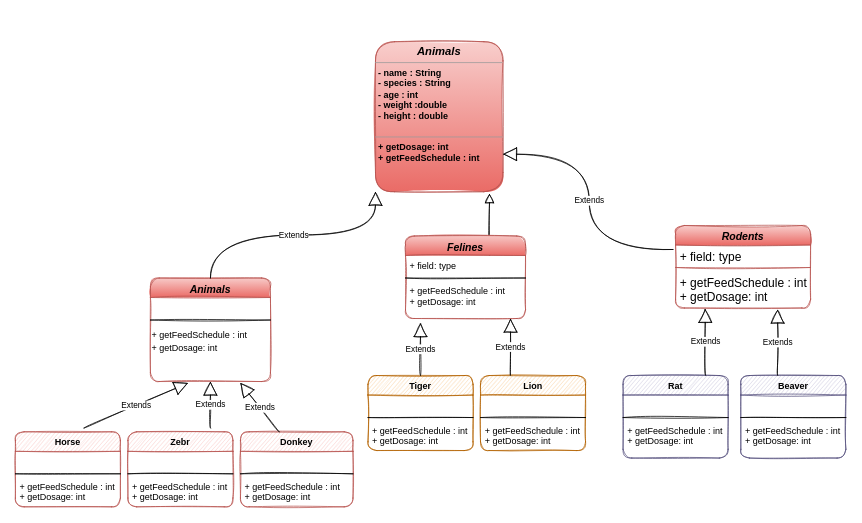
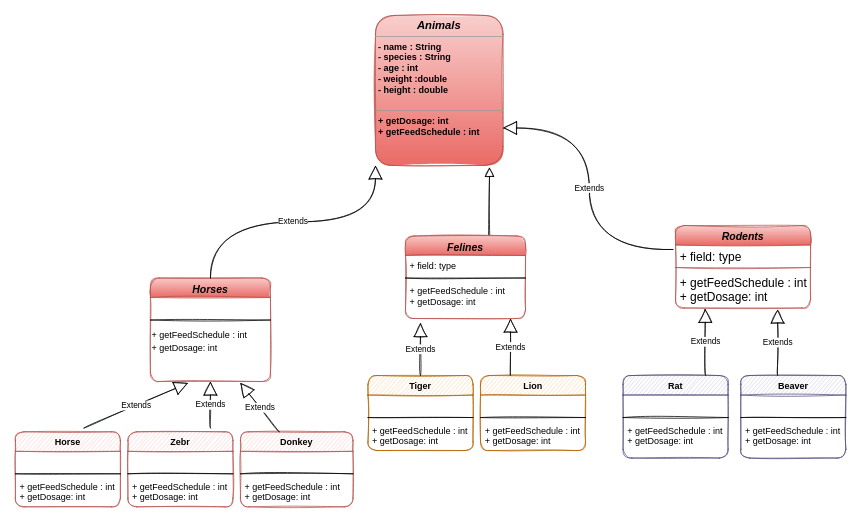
(439, 117) -> (439, 90)
(210, 289) -> (210, 289)
